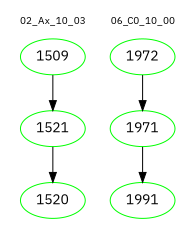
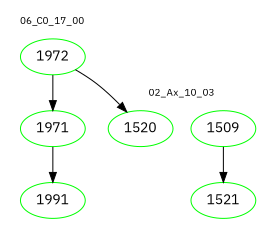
(143, 21) -> (52, 21)
(53, 160) -> (108, 93)
